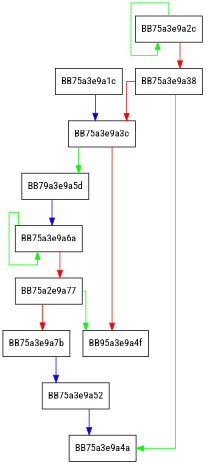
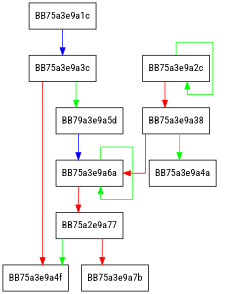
(127, 93) -> (146, 161)
(116, 344) -> (36, 278)
(76, 396) -> none
